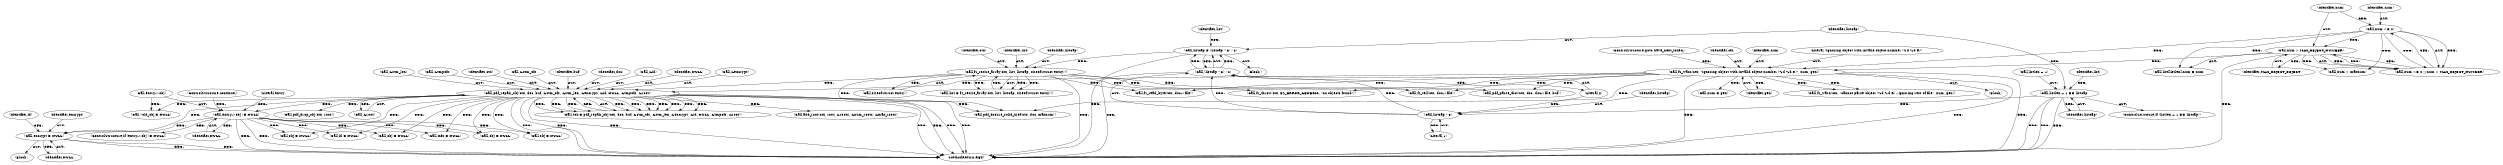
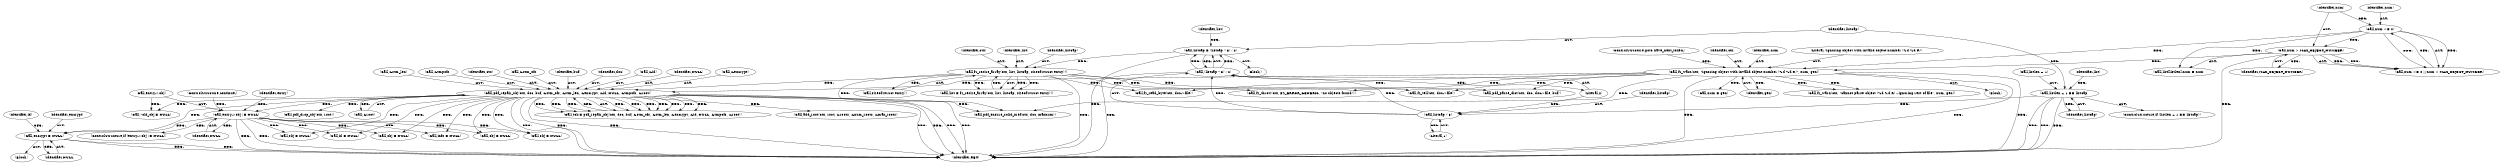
(2376, 61) -> none
(2272, 72) -> (2272, 72)
(2347, 72) -> none
(273, 93) -> (273, 93)
(391, 125) -> (391, 125)
(966, 158) -> (966, 158)
